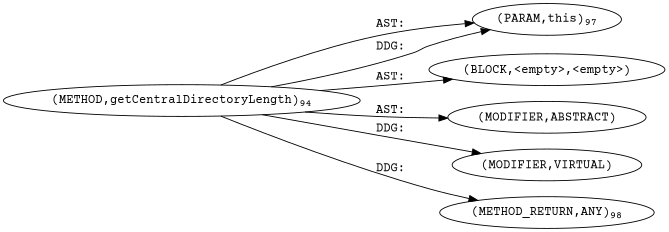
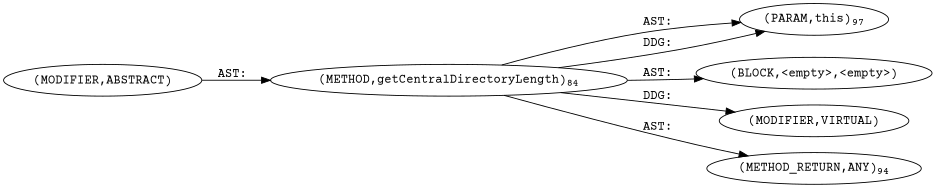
(306, 99) -> (573, 79)
(372, 116) -> (232, 80)
(394, 168) -> (662, 127)
(616, 211) -> (883, 167)
